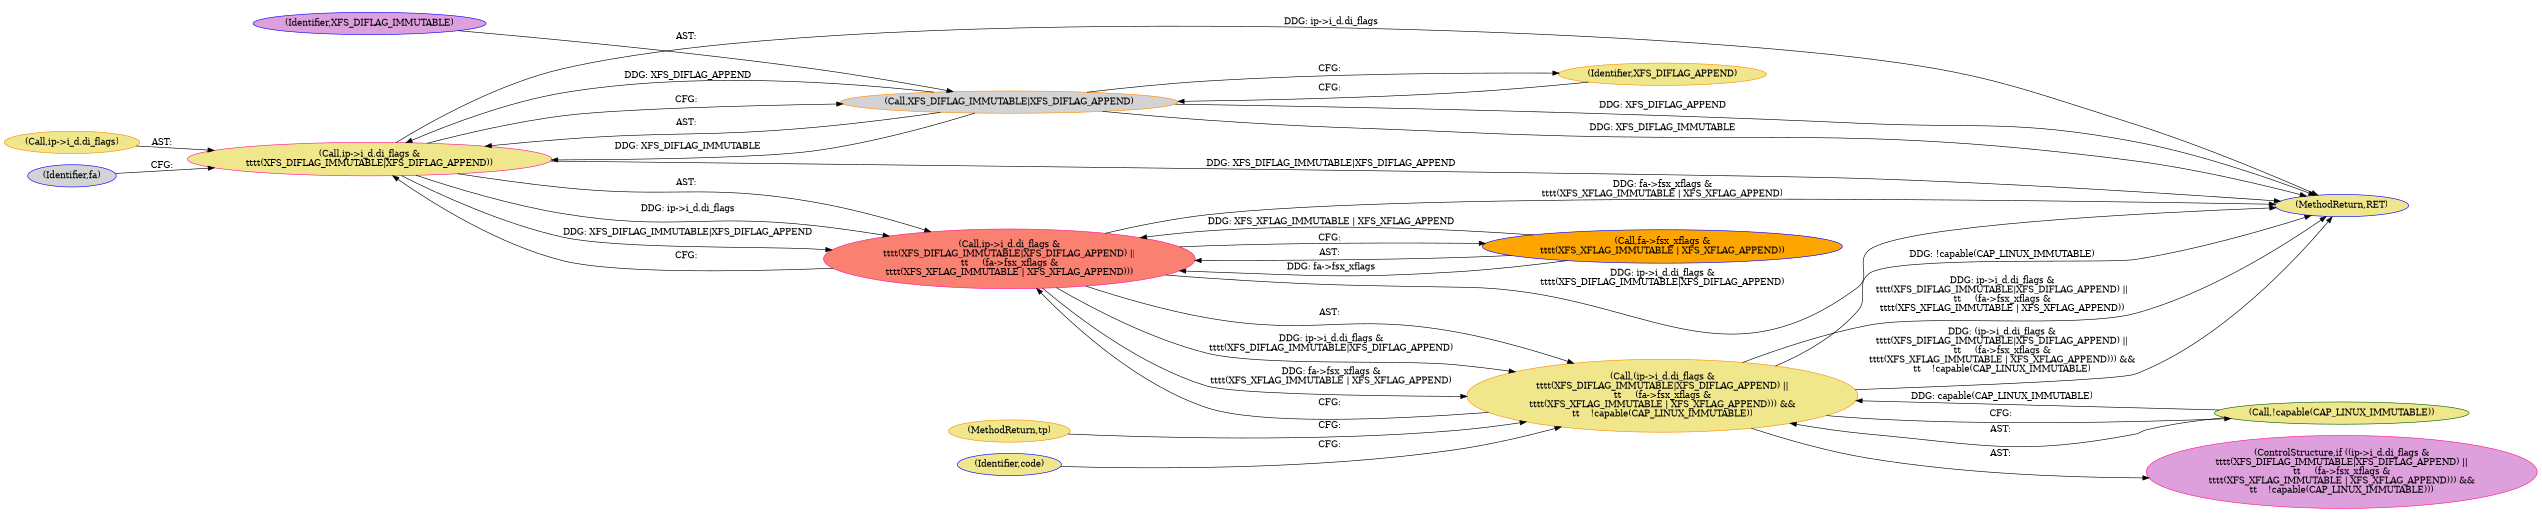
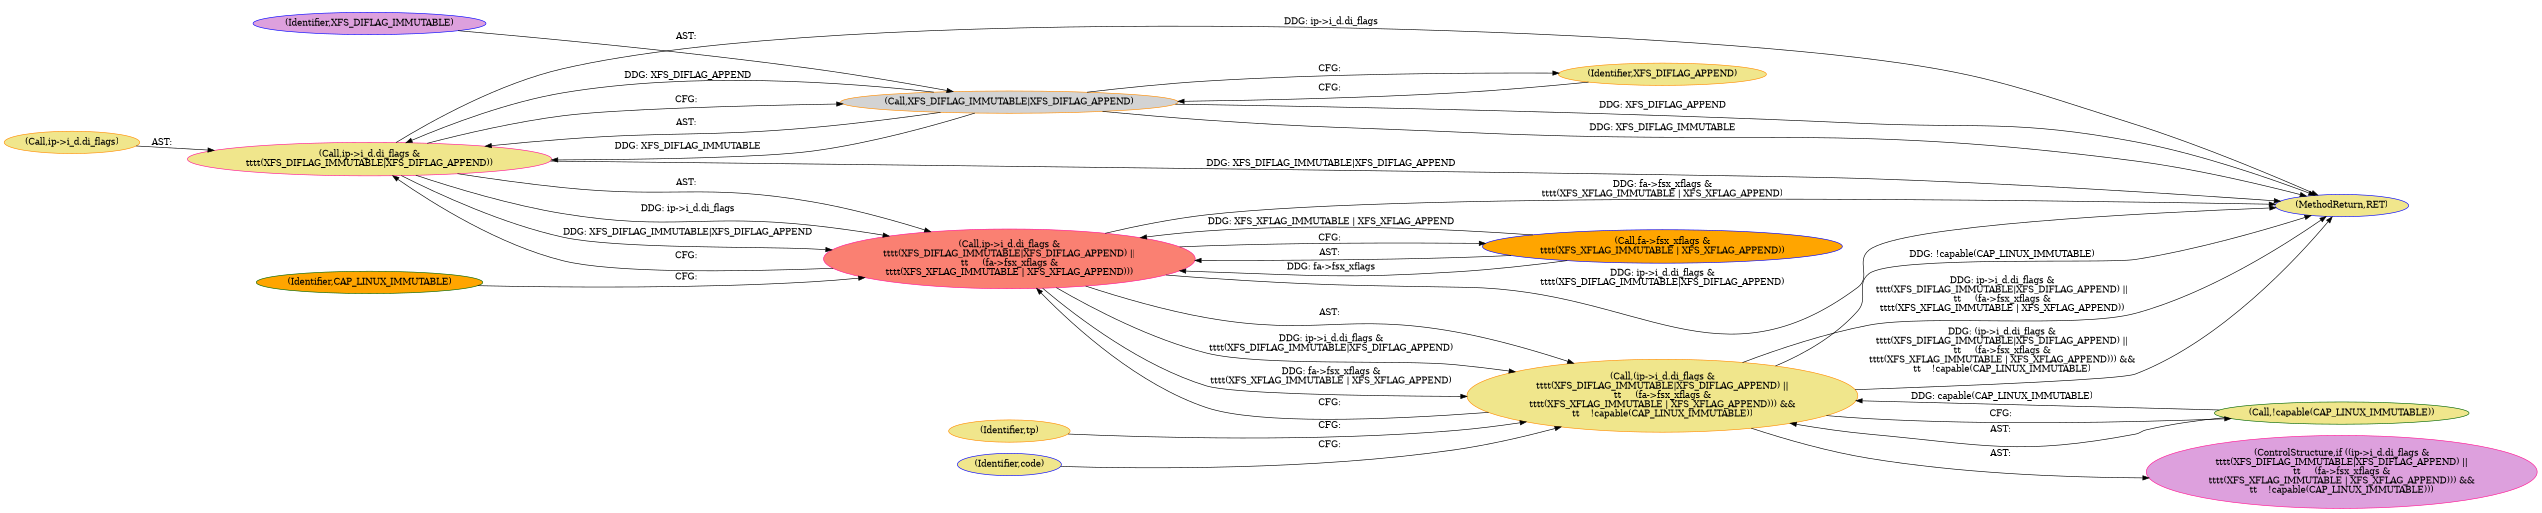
(72, 176) -> none
none -> (370, 282)
(1009, 431) -> (1009, 431)
